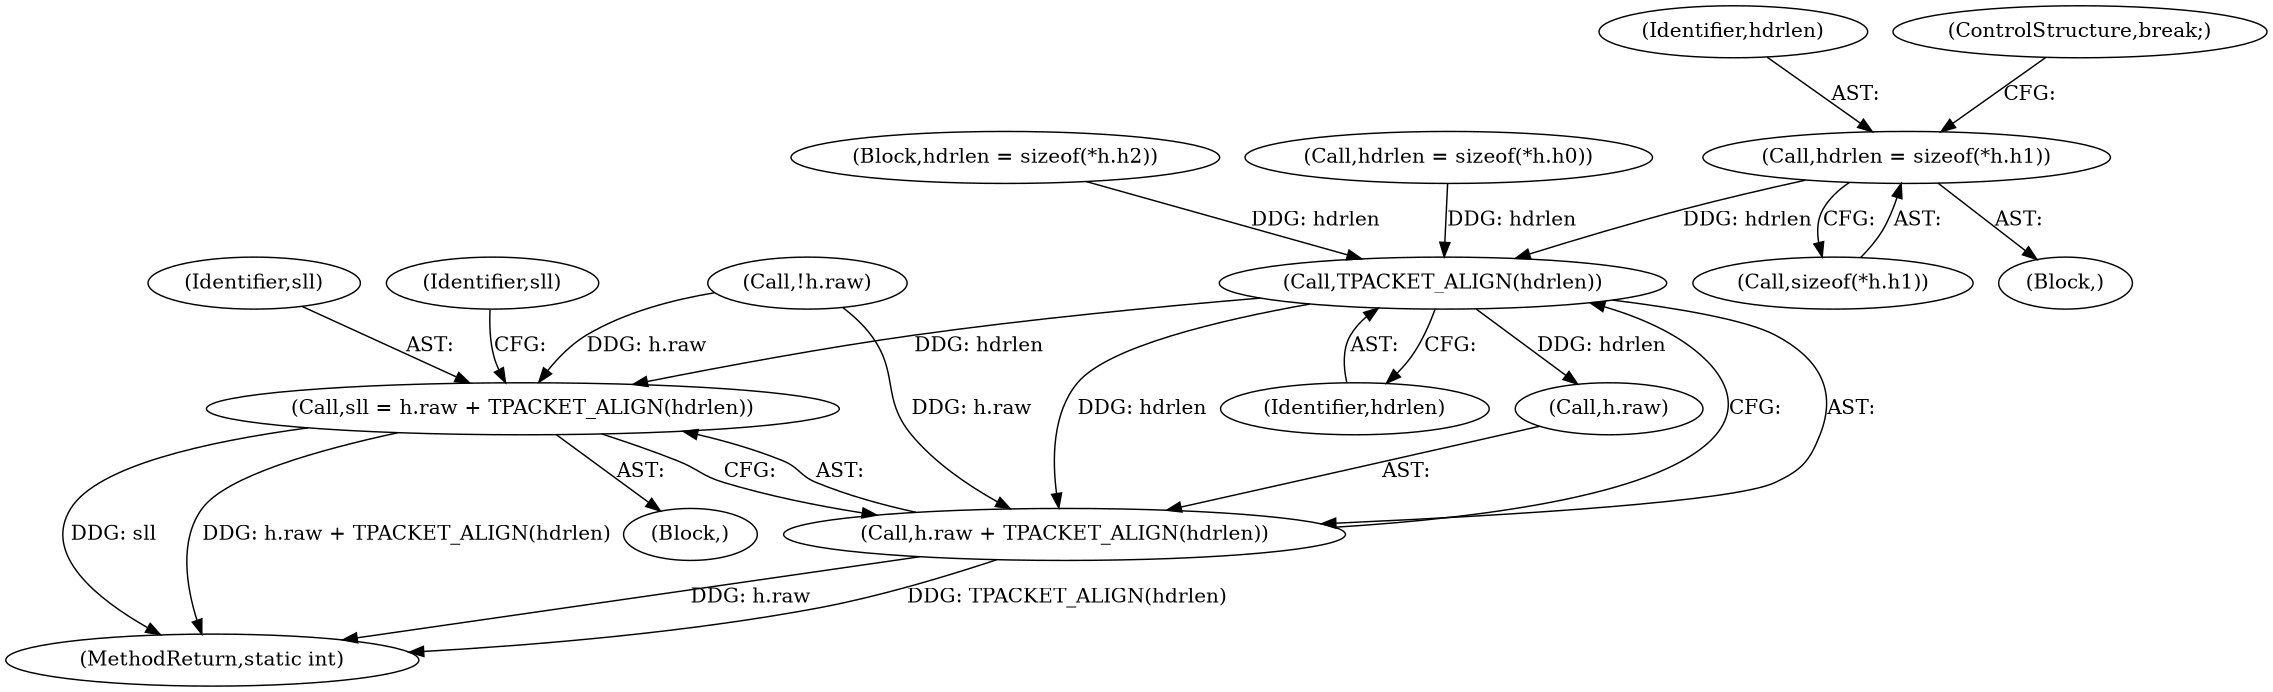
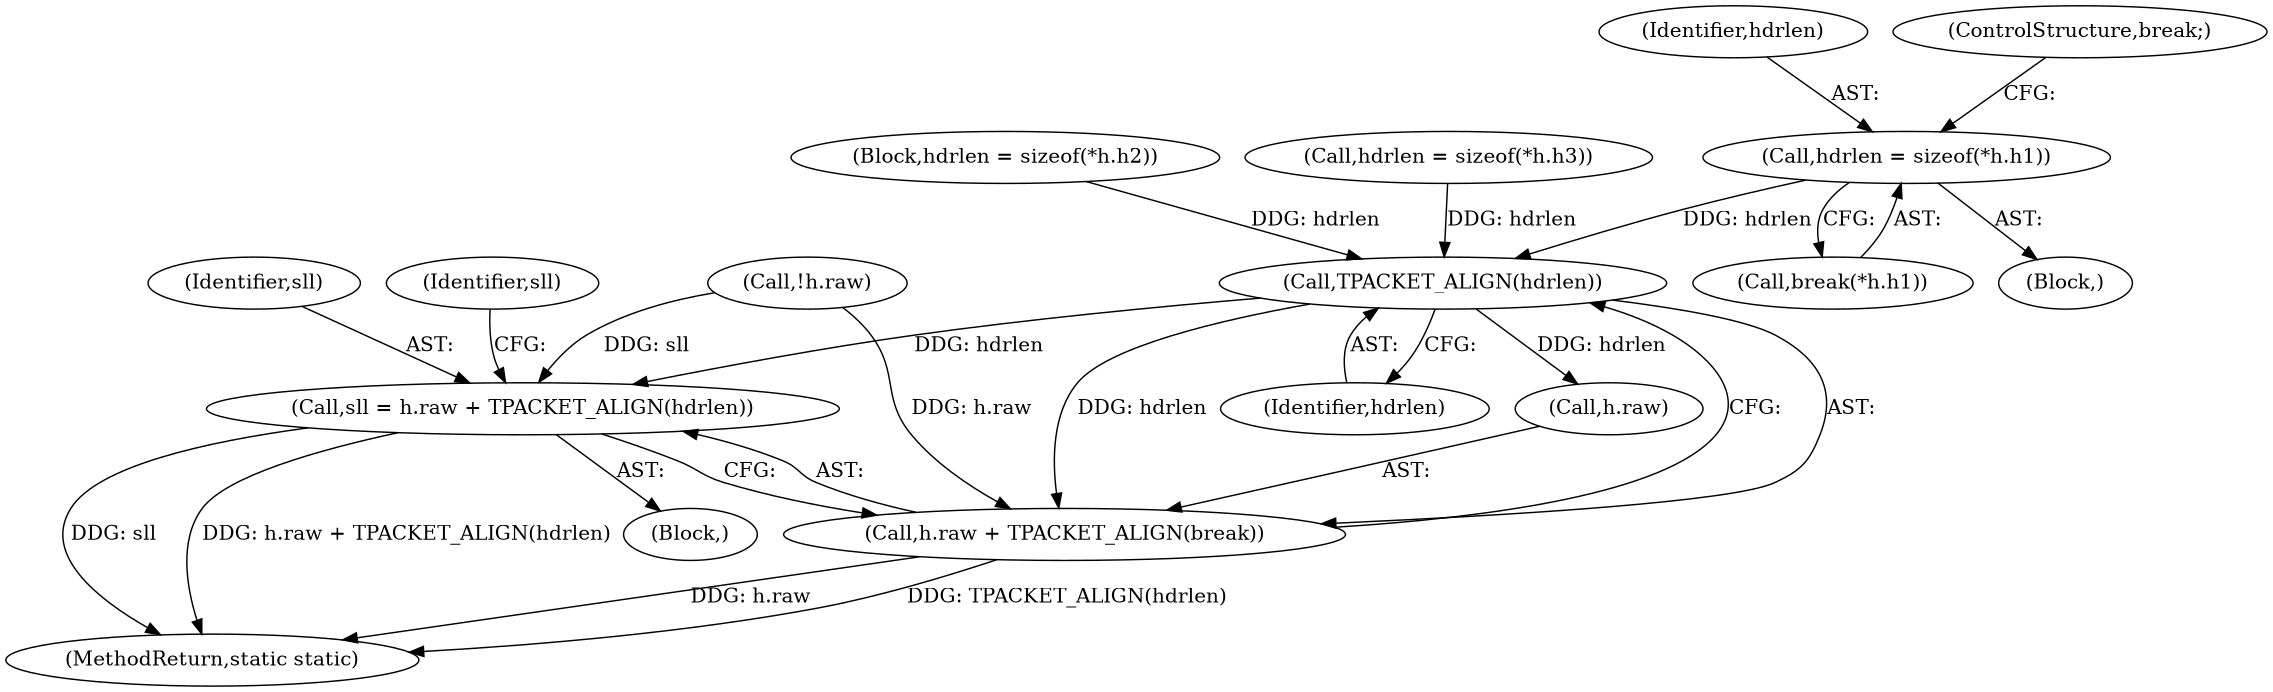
(1449, 157) -> (1449, 157)
(1833, 283) -> (1833, 283)
(647, 346) -> (647, 346)
(1065, 534) -> (1065, 534)
(212, 660) -> (212, 660)
